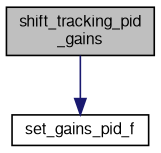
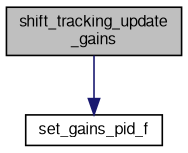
(80, 31) -> (94, 31)
